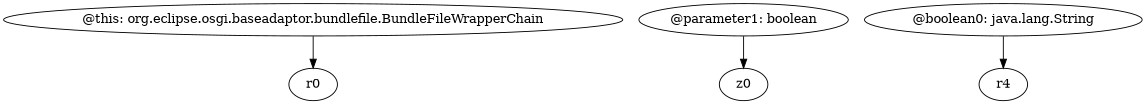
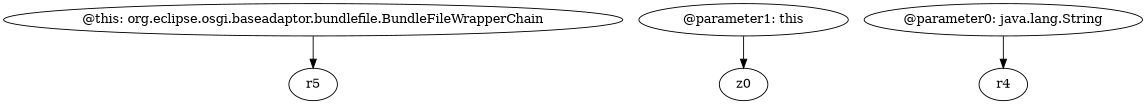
(744, 20) -> (744, 20)
(1003, 20) -> (1003, 20)
(313, 84) -> (313, 84)
